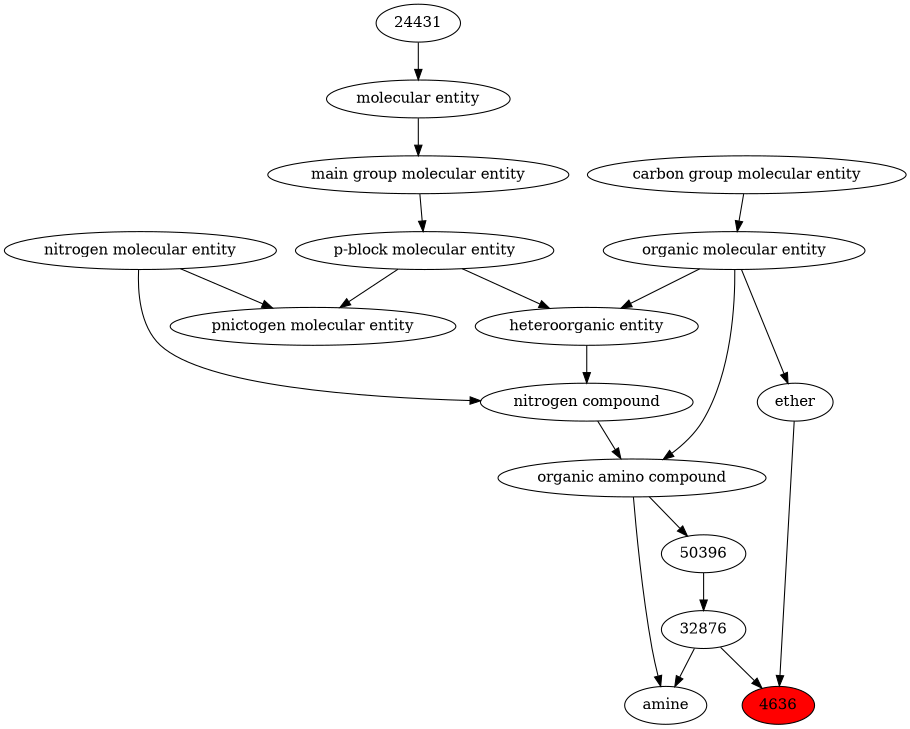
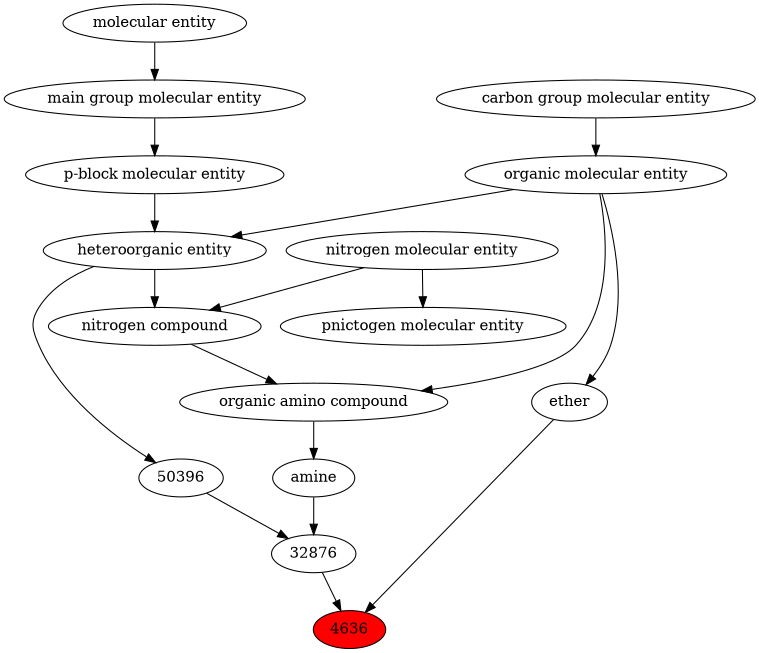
(418, 23) -> none
(373, 285) -> none
(665, 513) -> (50, 366)
(687, 663) -> (314, 511)
